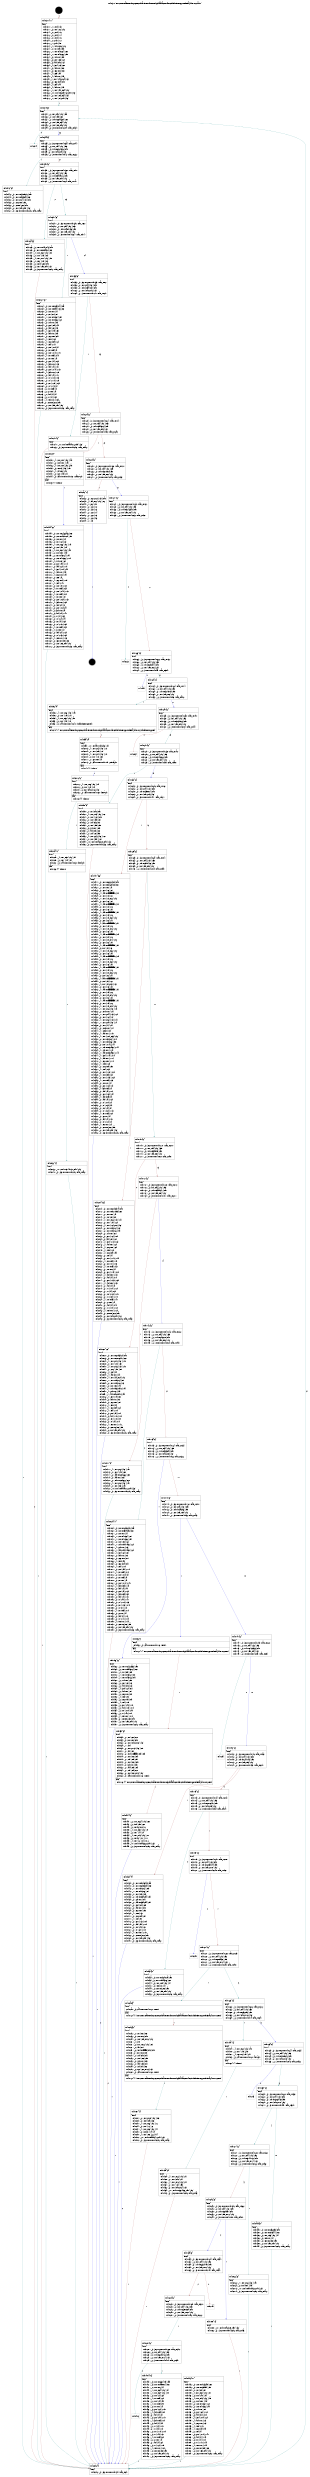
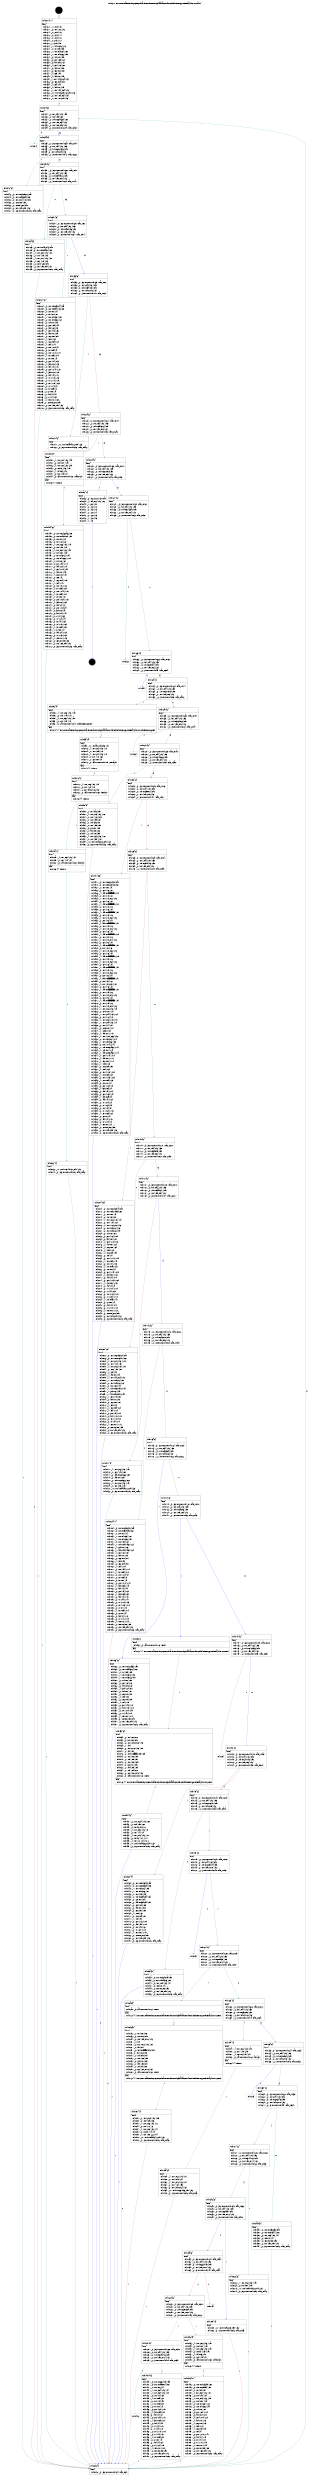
none -> (203, 2352)
